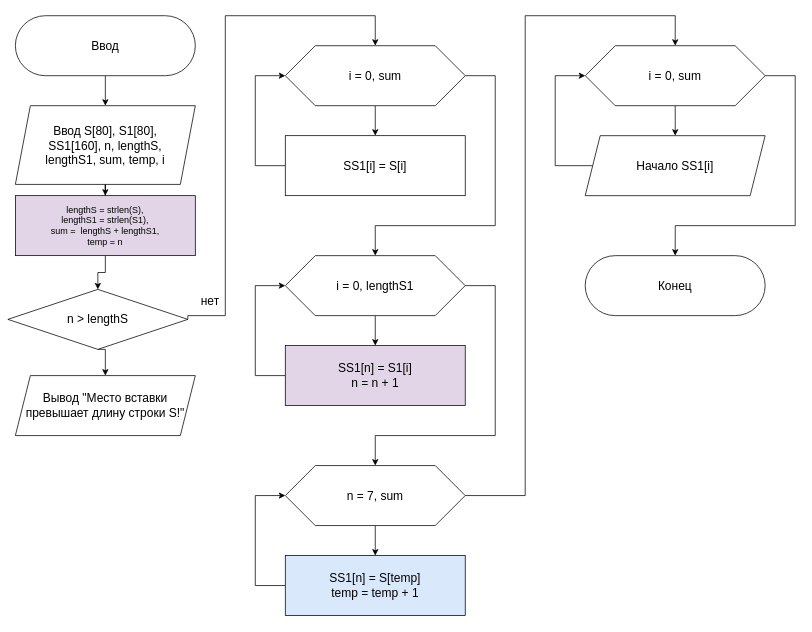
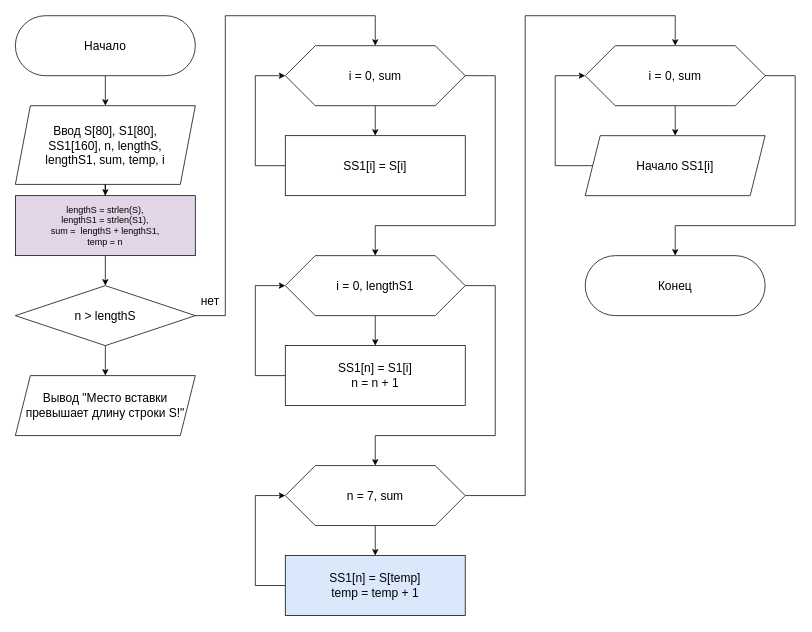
(105, 45) -> (105, 45)
(98, 319) -> (105, 315)
(375, 375) -> (375, 375)
